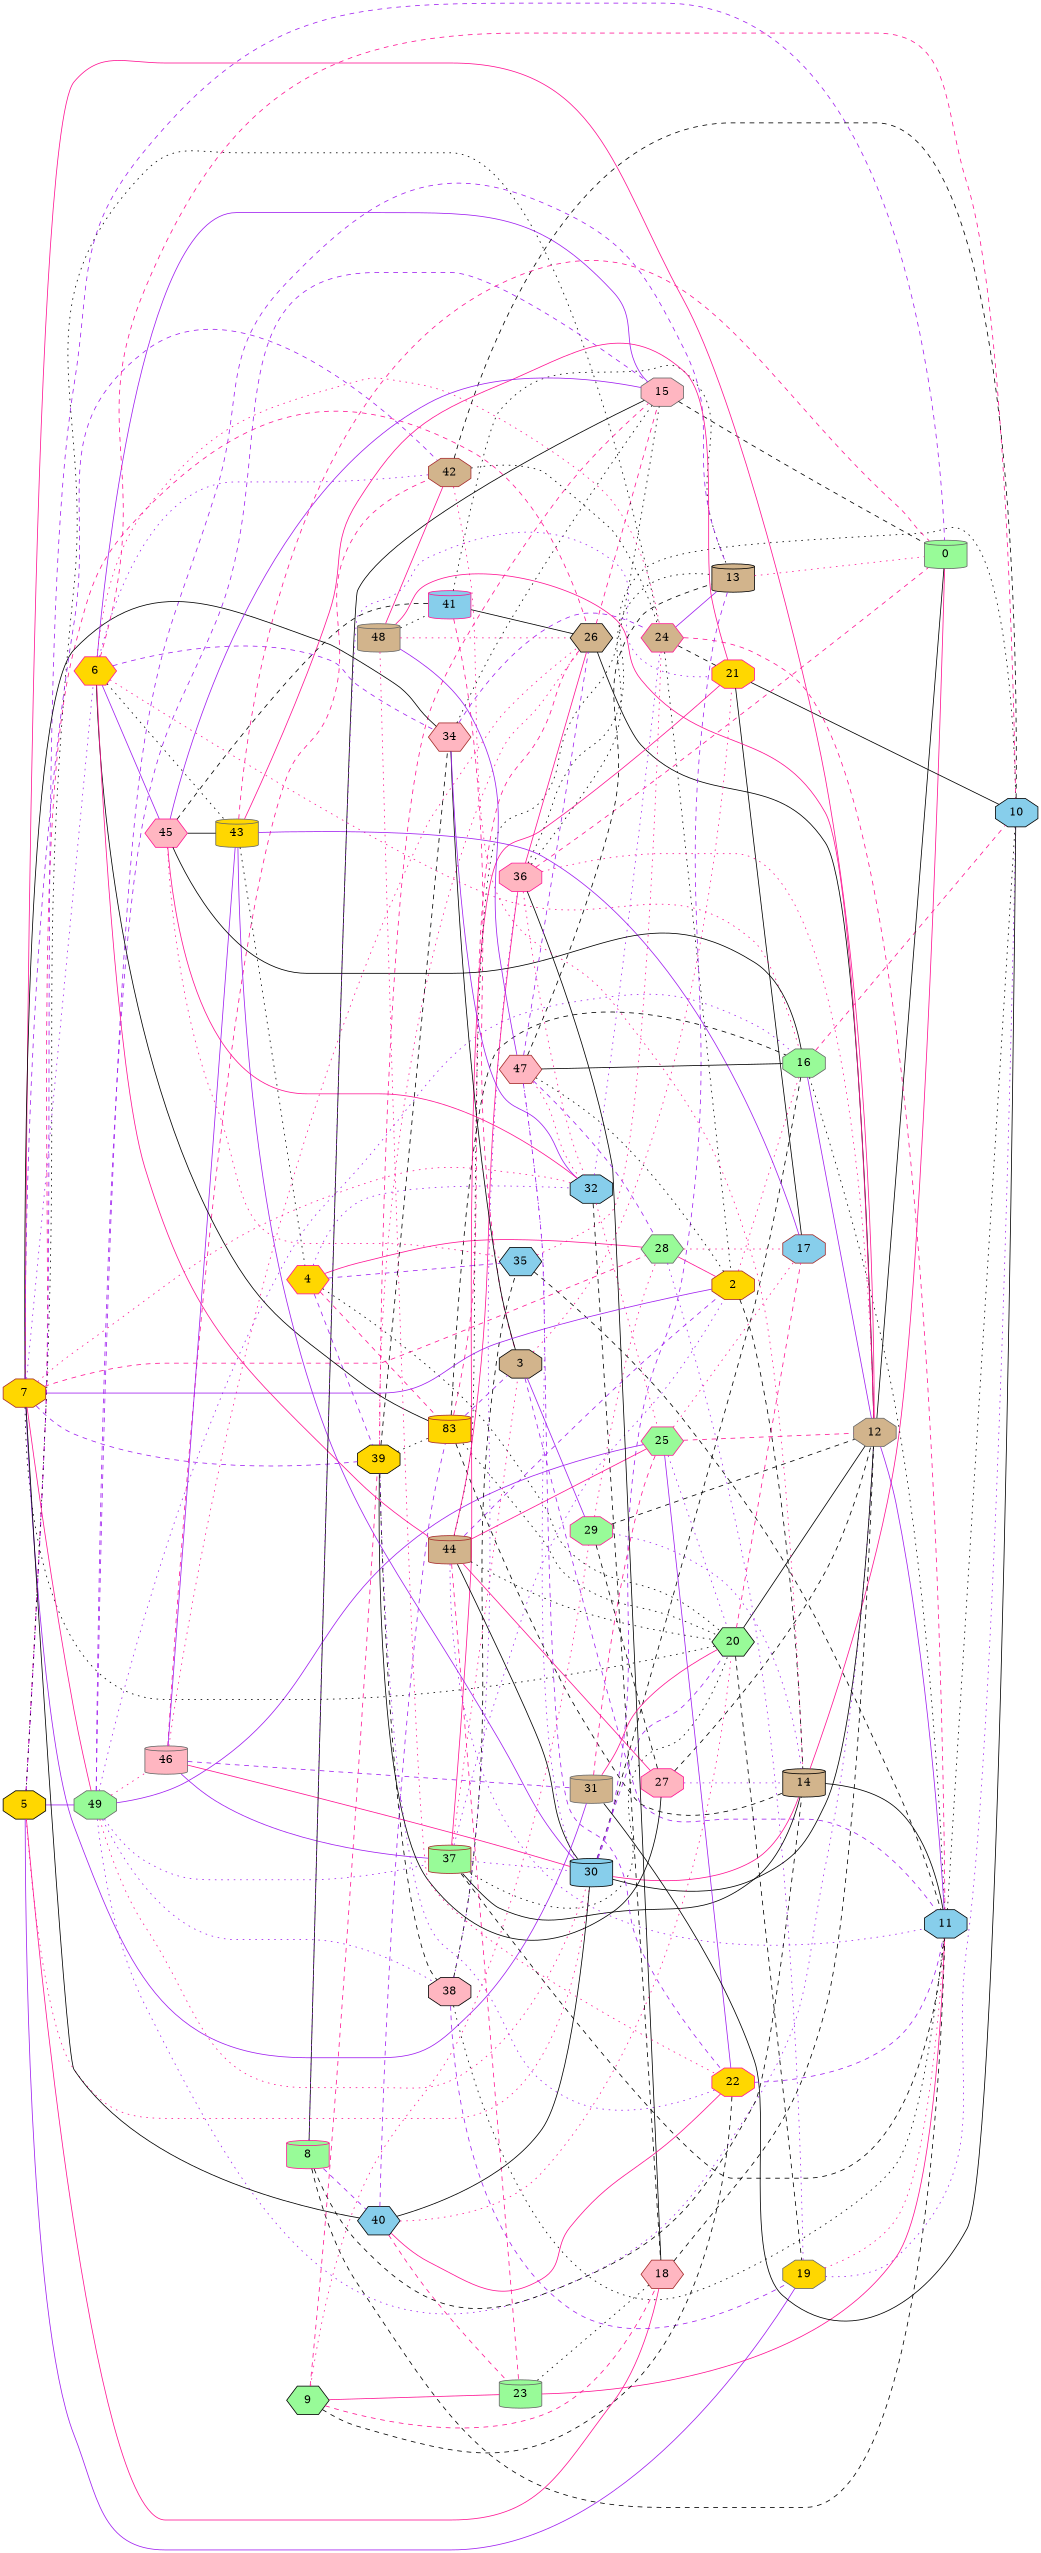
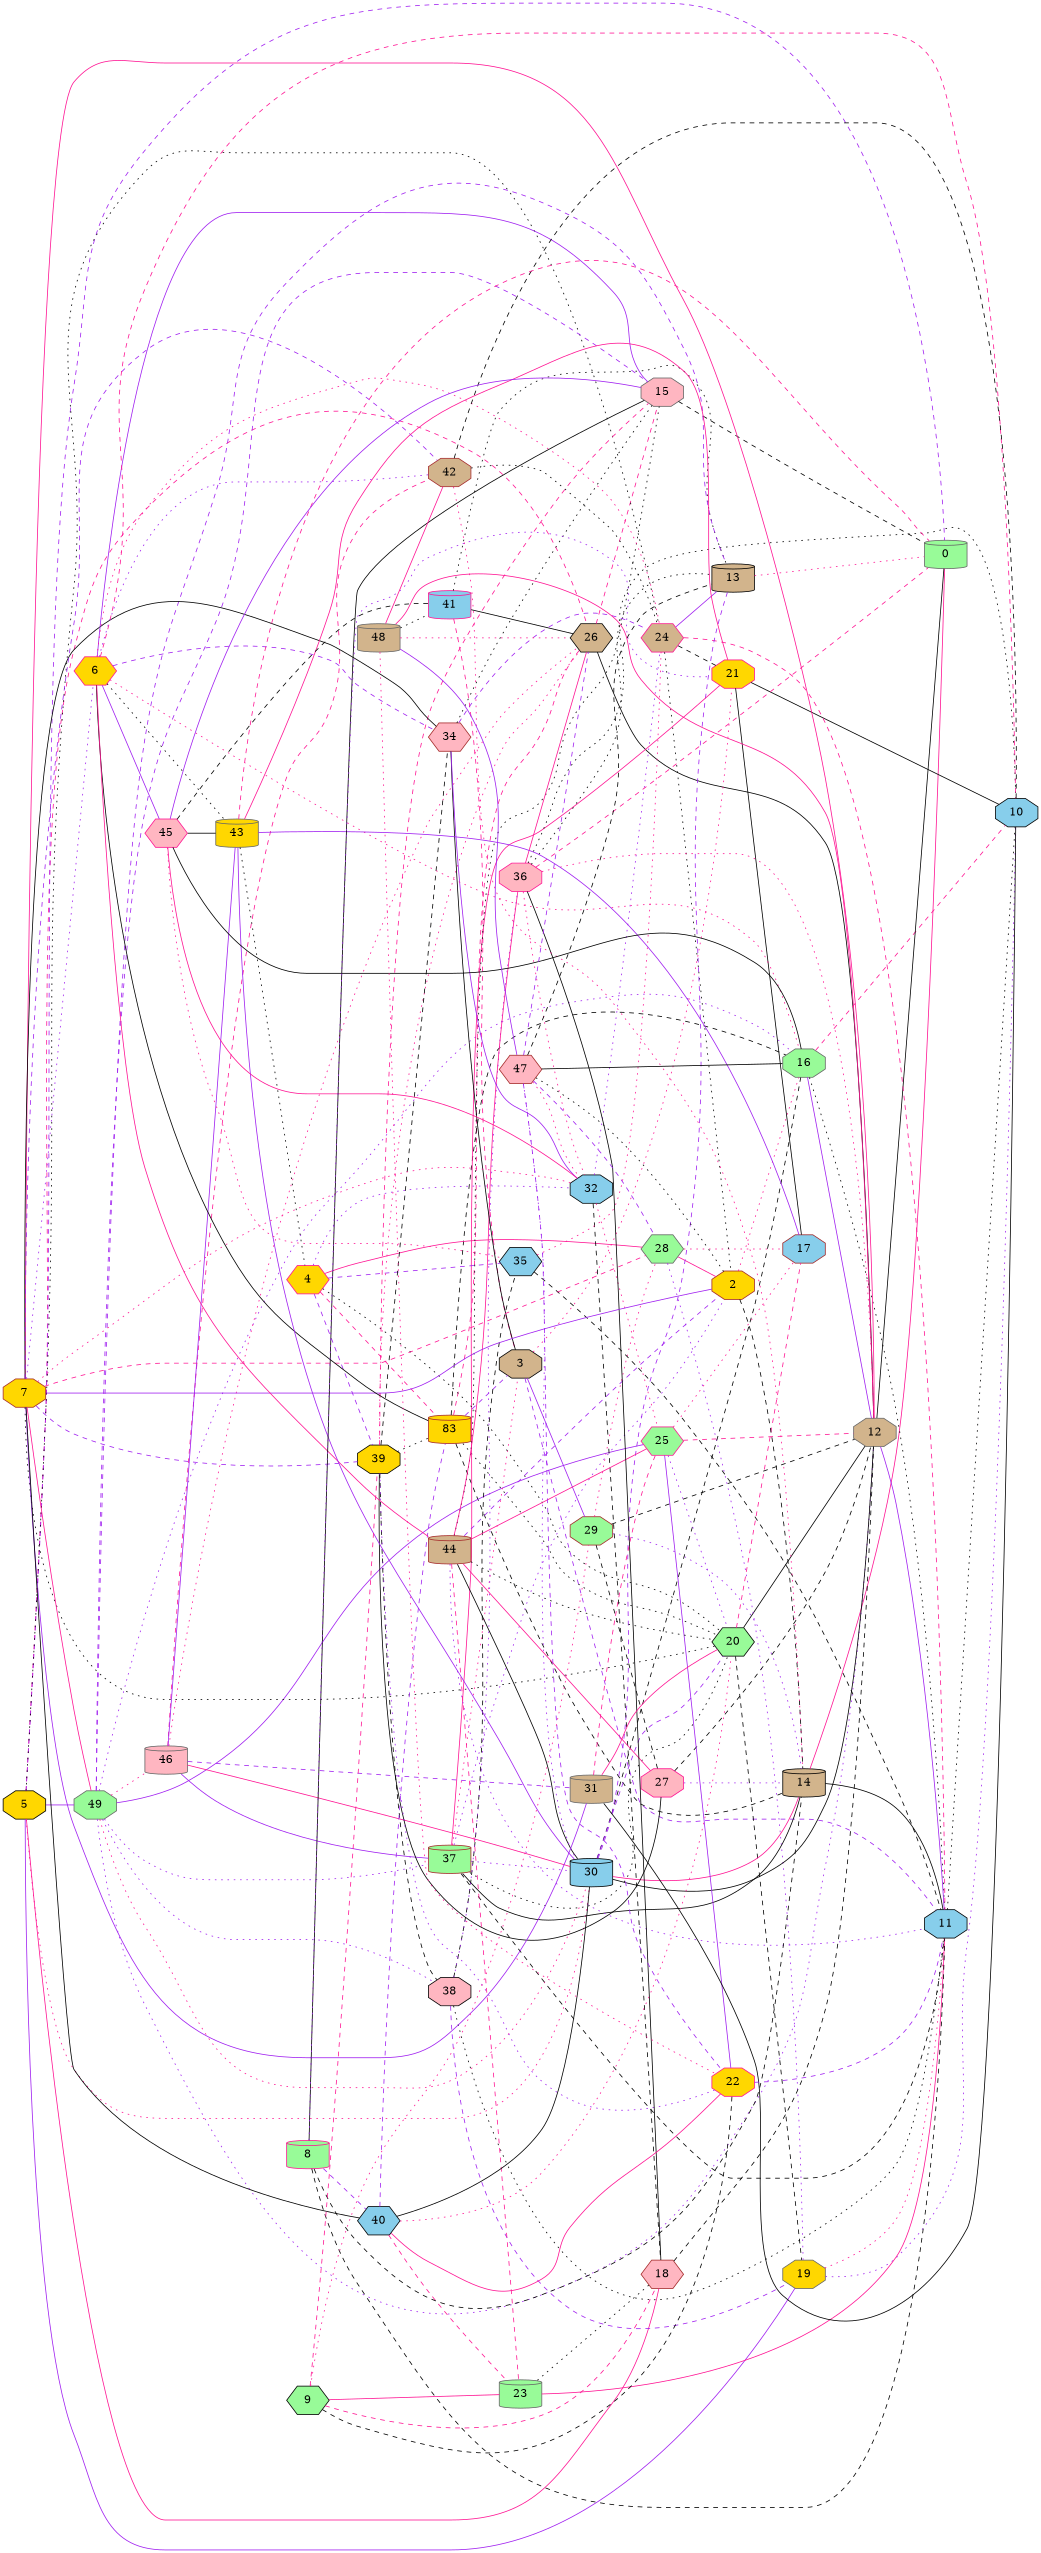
(591, 1531) -> (591, 1531)
